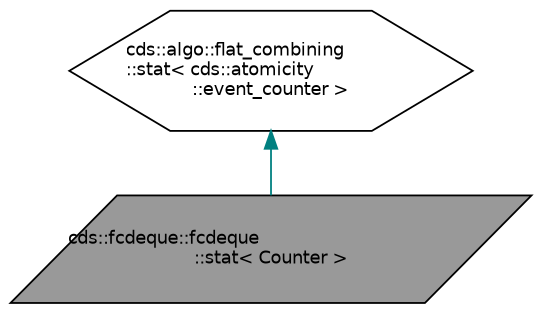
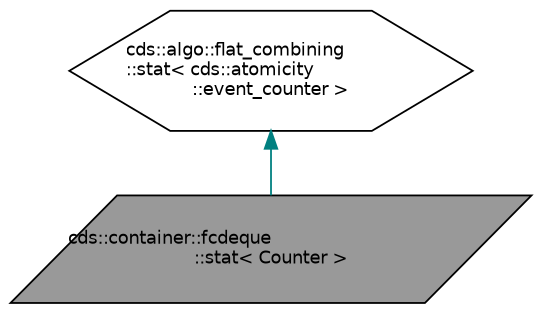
(271, 249) -> (271, 249)
